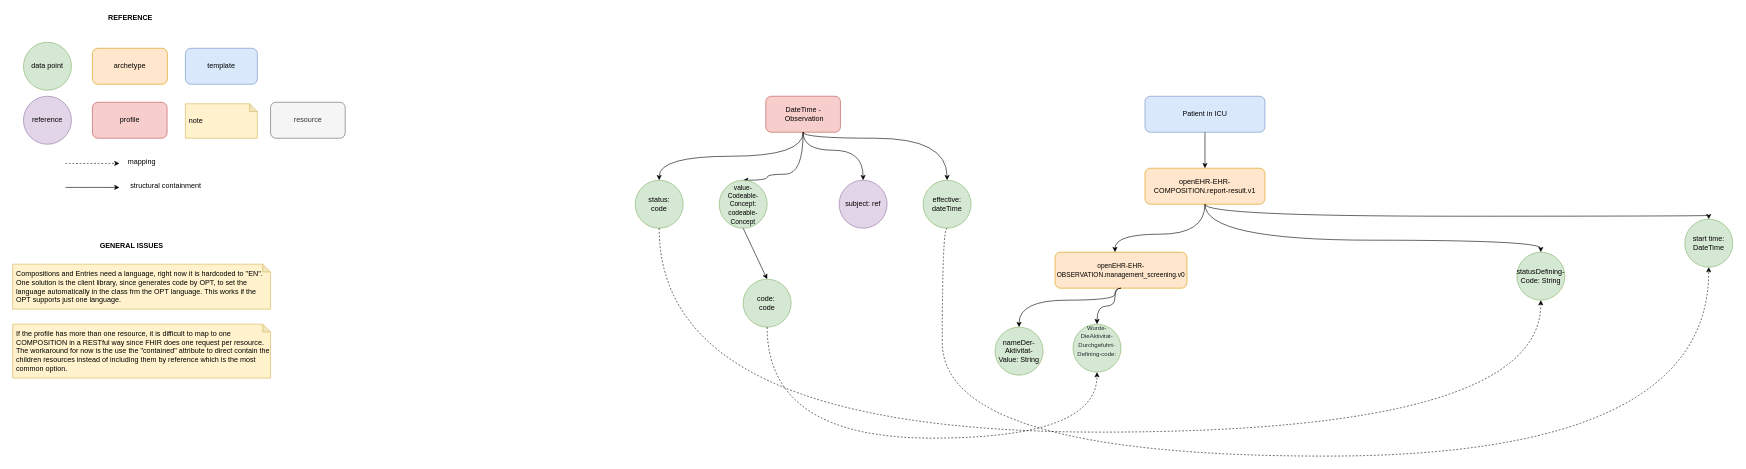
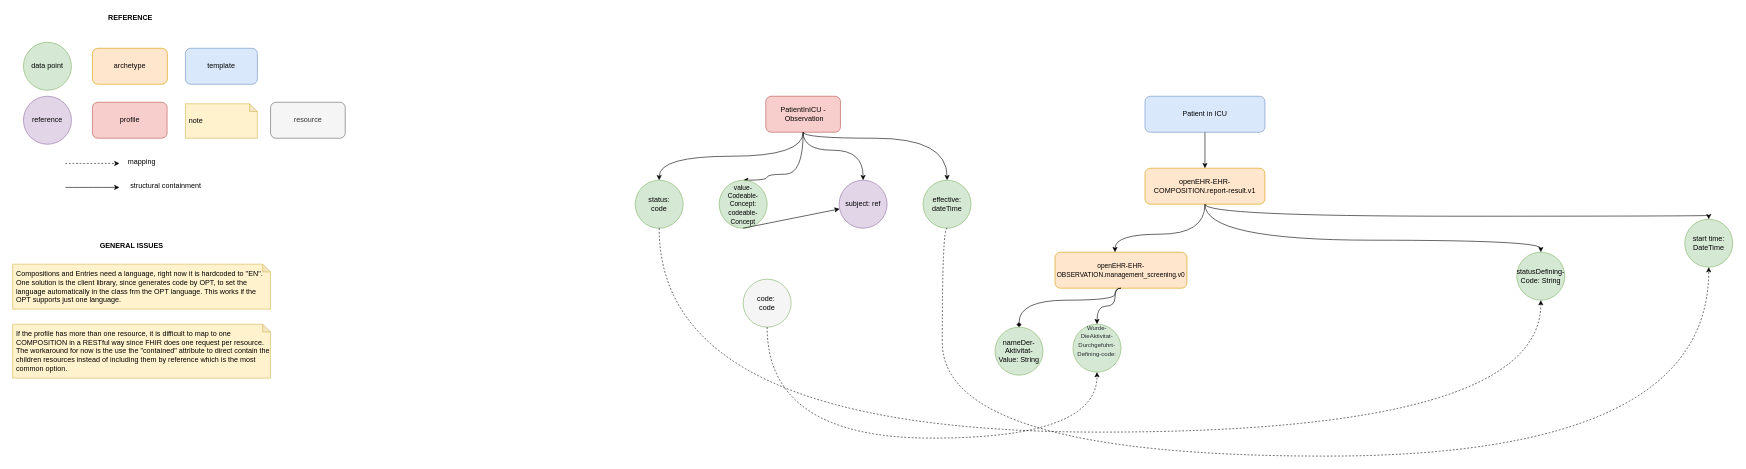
(803, 114) -> (803, 114)
(755, 253) -> (794, 218)
(767, 303) -> (767, 303)
(1019, 321) -> (1019, 322)
